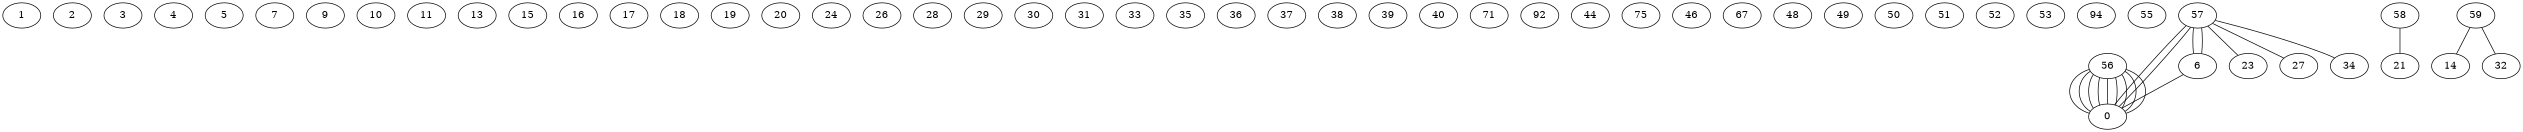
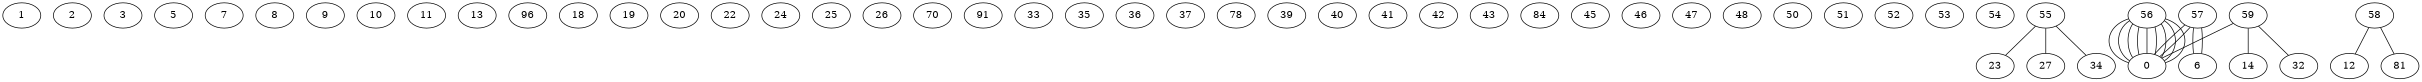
(174, 15) -> none
none -> (275, 15)
(528, 15) -> none
(578, 15) -> (528, 15)
(629, 15) -> none
none -> (730, 15)
none -> (831, 15)
(933, 15) -> none
(983, 15) -> none
(1034, 15) -> (933, 15)
(1084, 15) -> (983, 15)
(1337, 15) -> (1236, 15)
(1489, 15) -> (1388, 15)
none -> (1489, 15)
(1540, 15) -> (1439, 15)
(1590, 15) -> (1540, 15)
(1641, 15) -> (1590, 15)
(1742, 15) -> (1692, 15)
(1843, 15) -> none
(2096, 15) -> (1995, 15)
(2276, 37) -> (2071, 41)
(2223, 41) -> (2021, 41)
(2248, 41) -> (2046, 41)
none -> (2349, 66)
(2400, 66) -> (2400, 66)
(2153, 91) -> (2198, 41)
